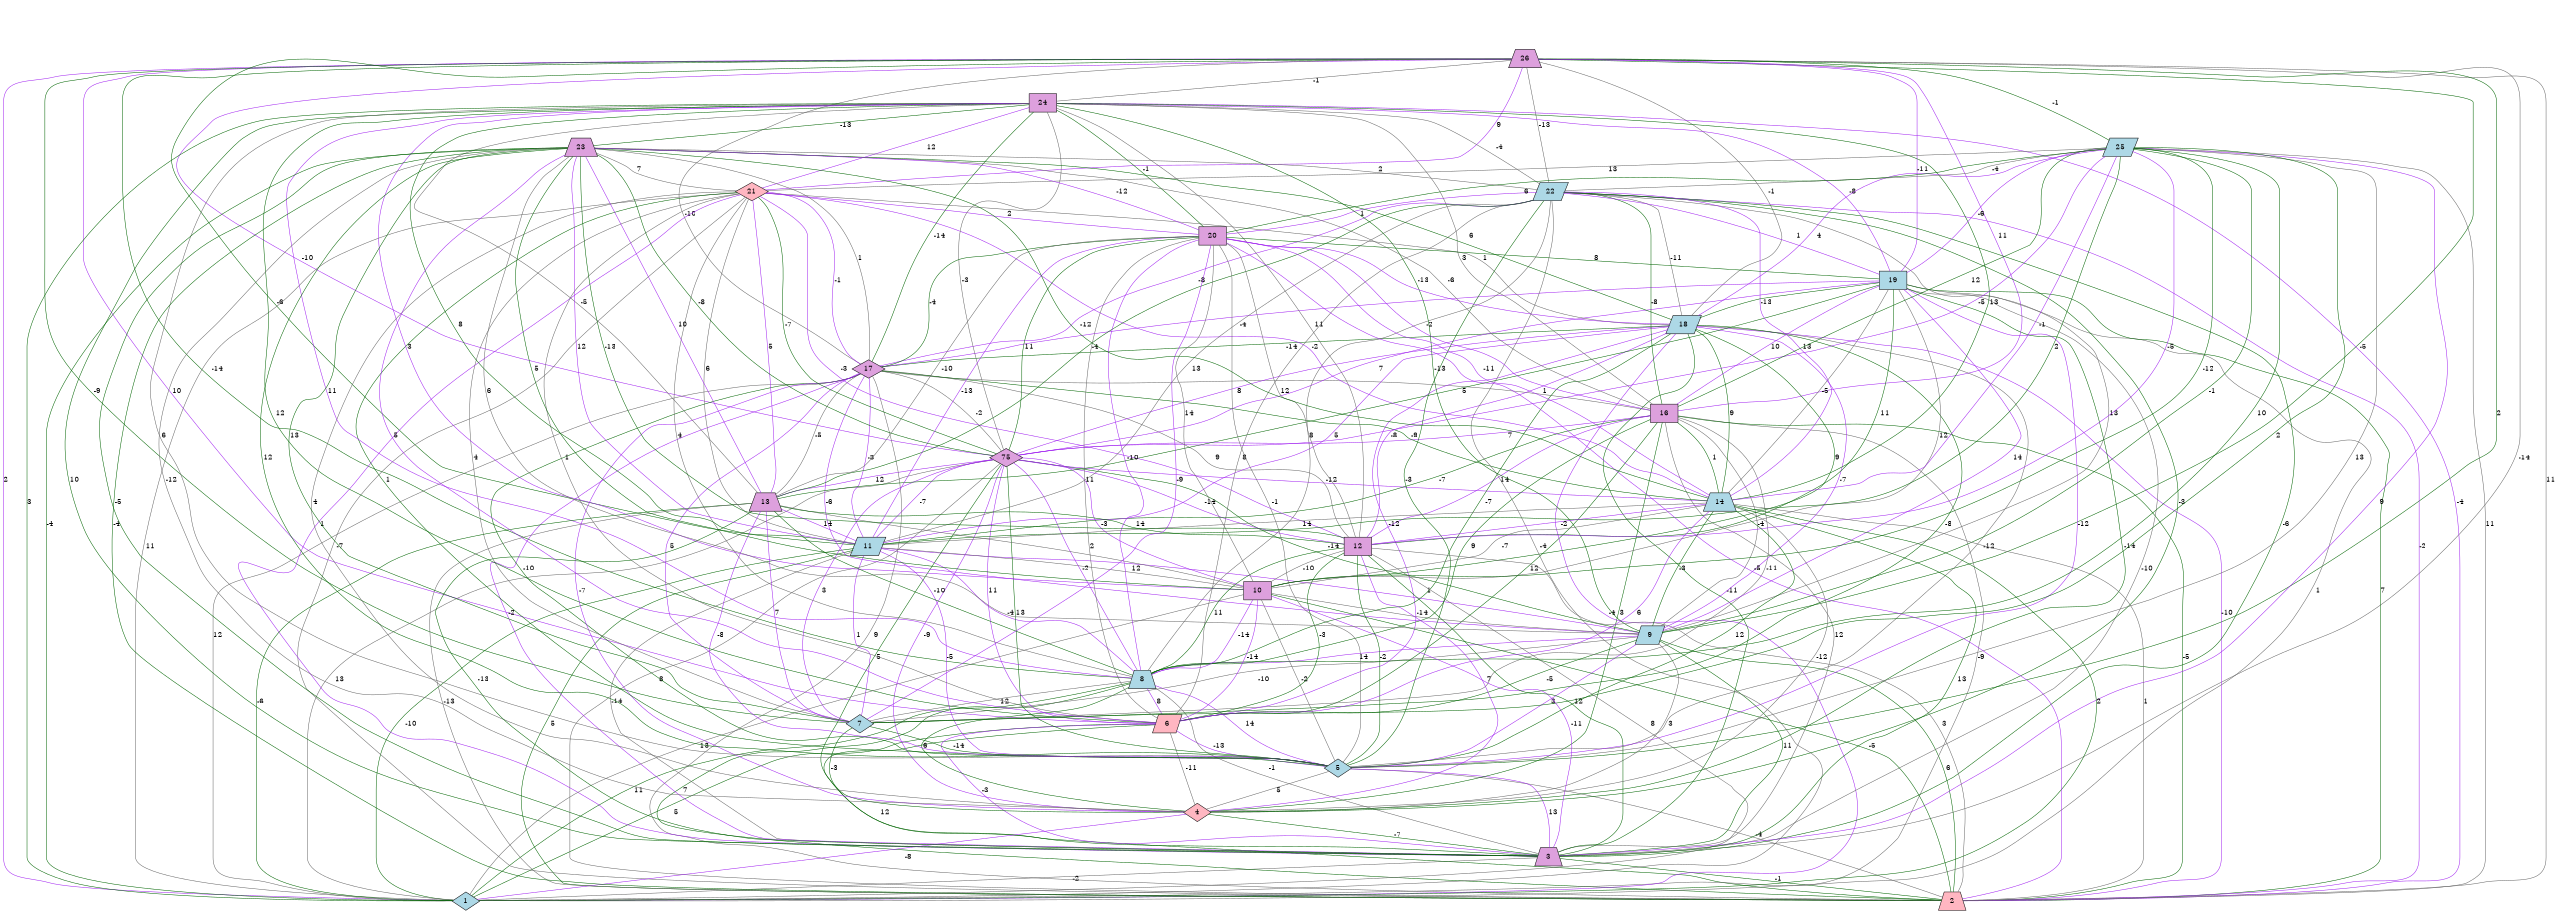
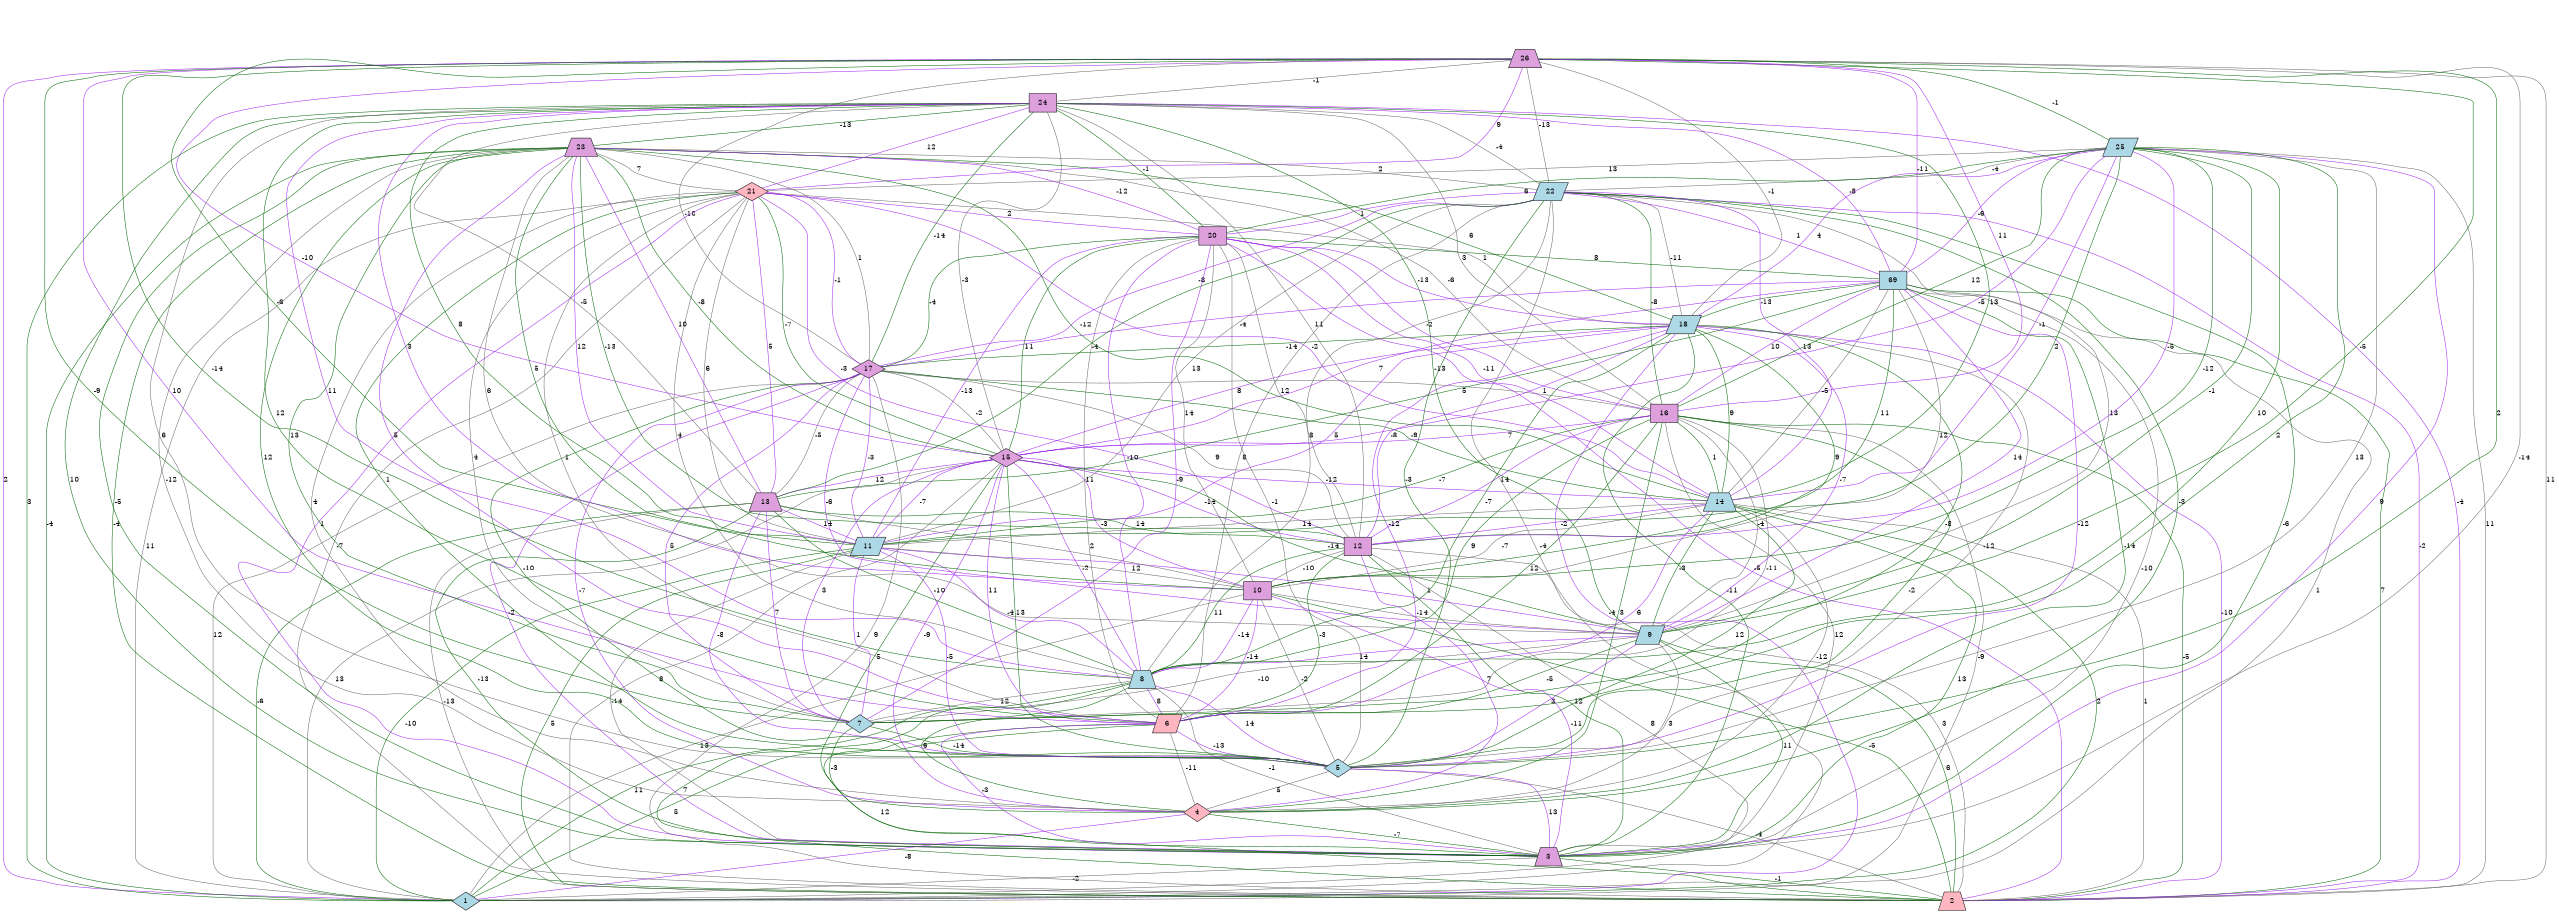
(1893, 280) -> (1893, 280)
(974, 313) -> none
(1006, 458) -> (1006, 458)
(1380, 671) -> (1840, 653)
